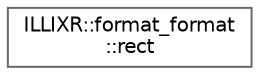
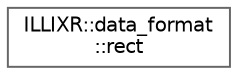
(130, 37) -> (119, 37)
